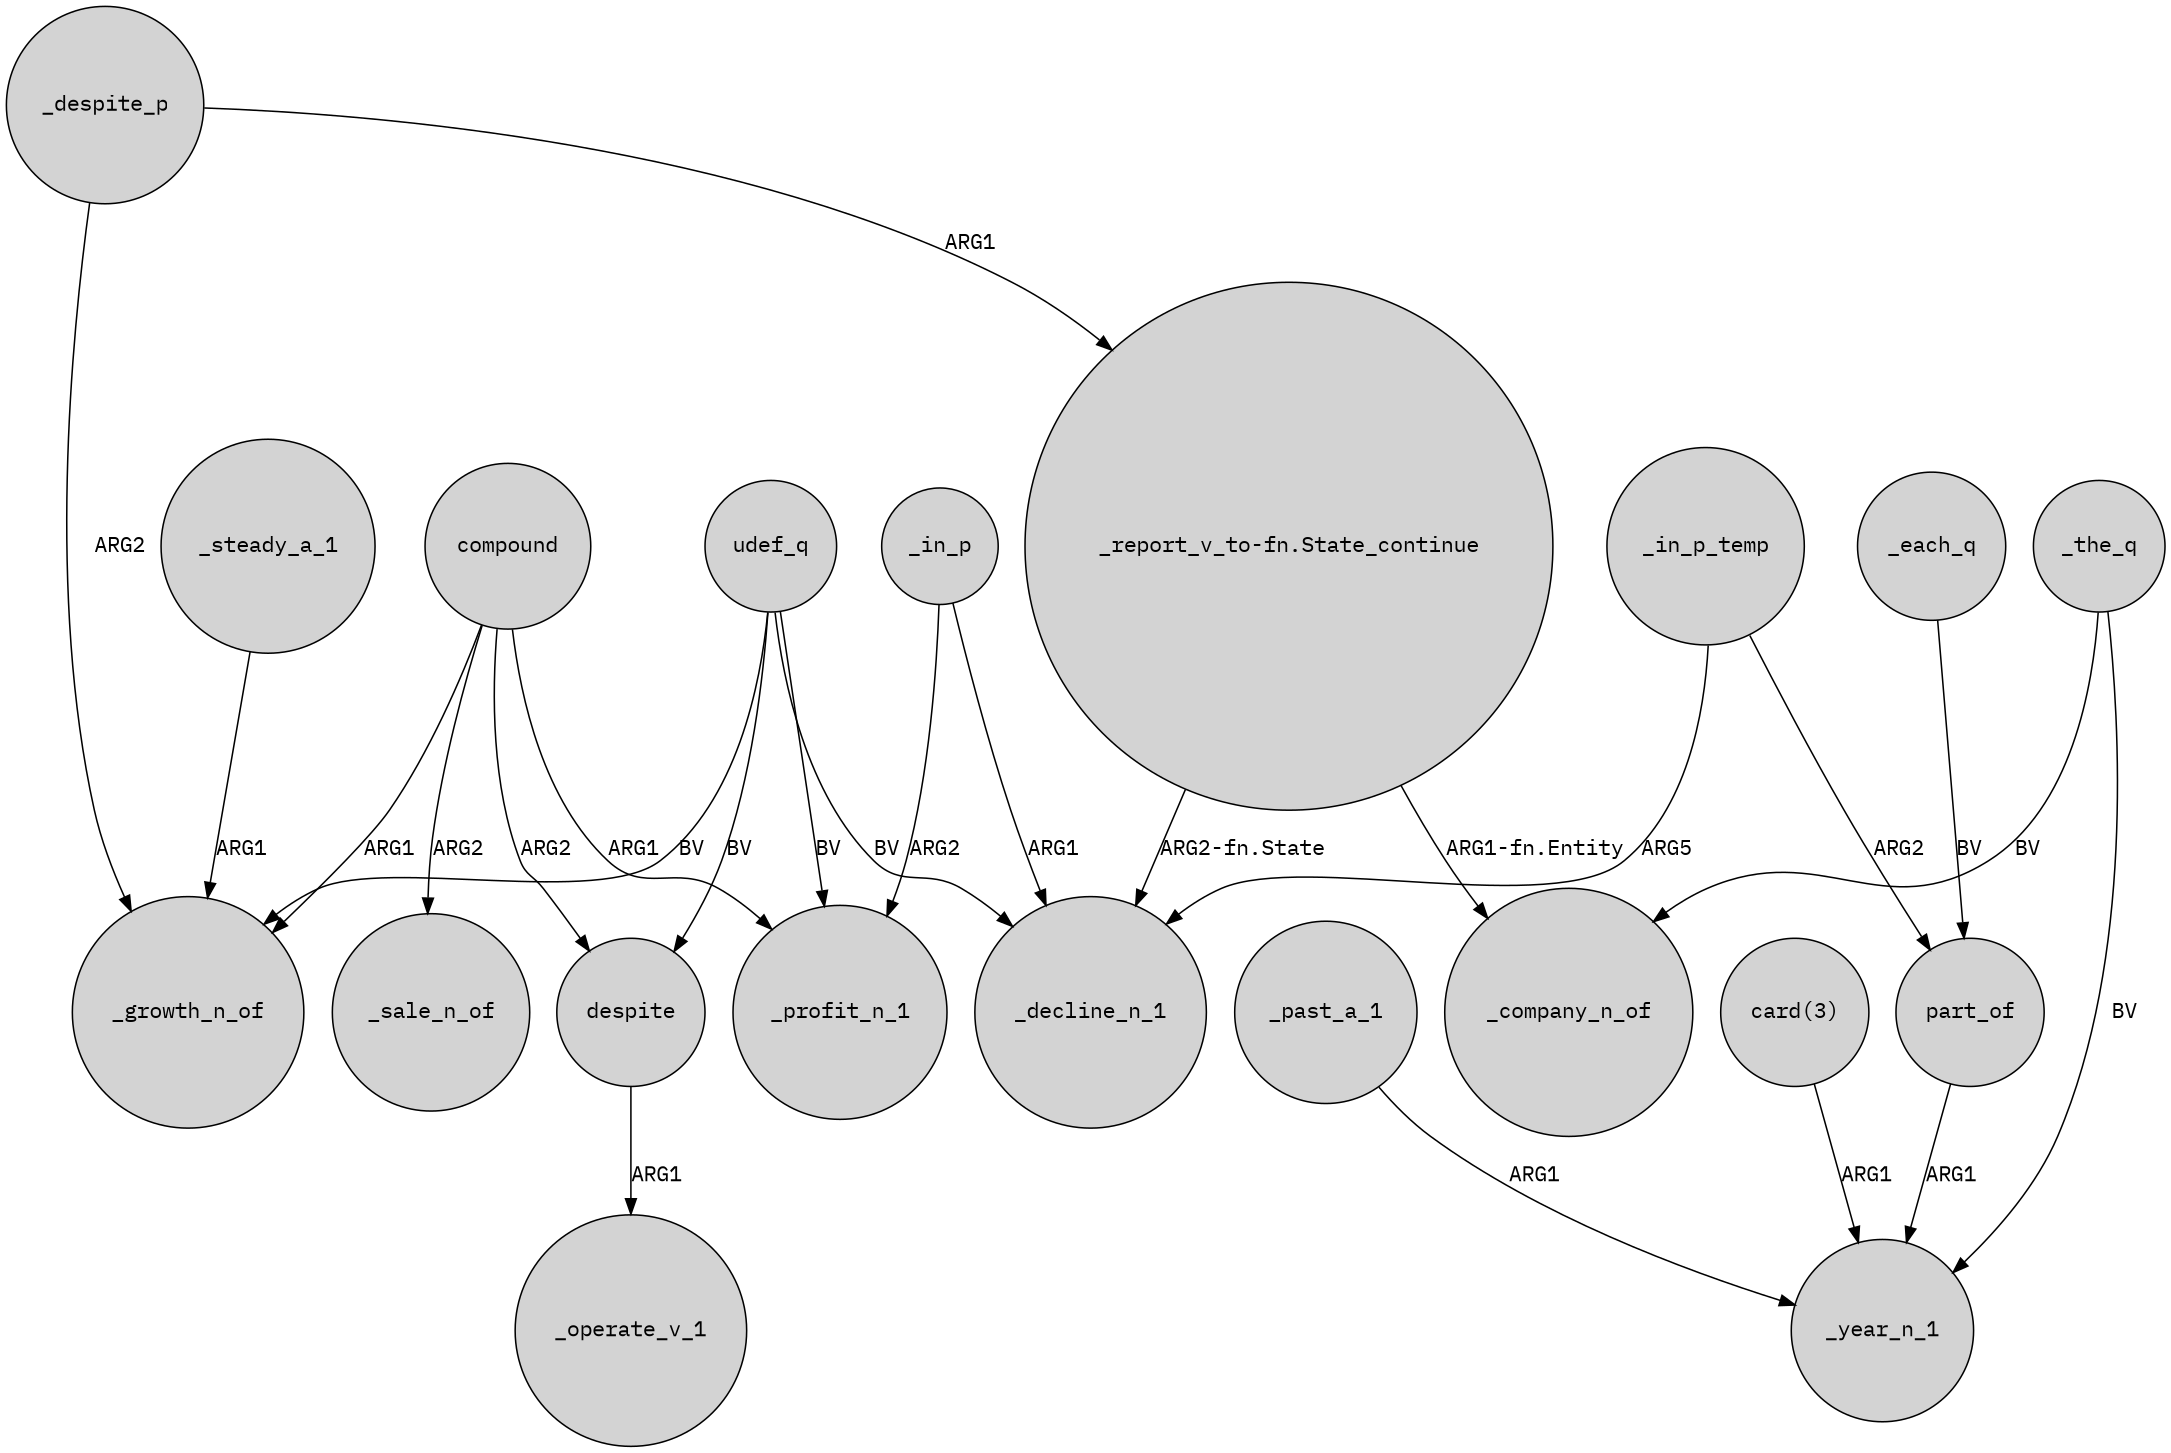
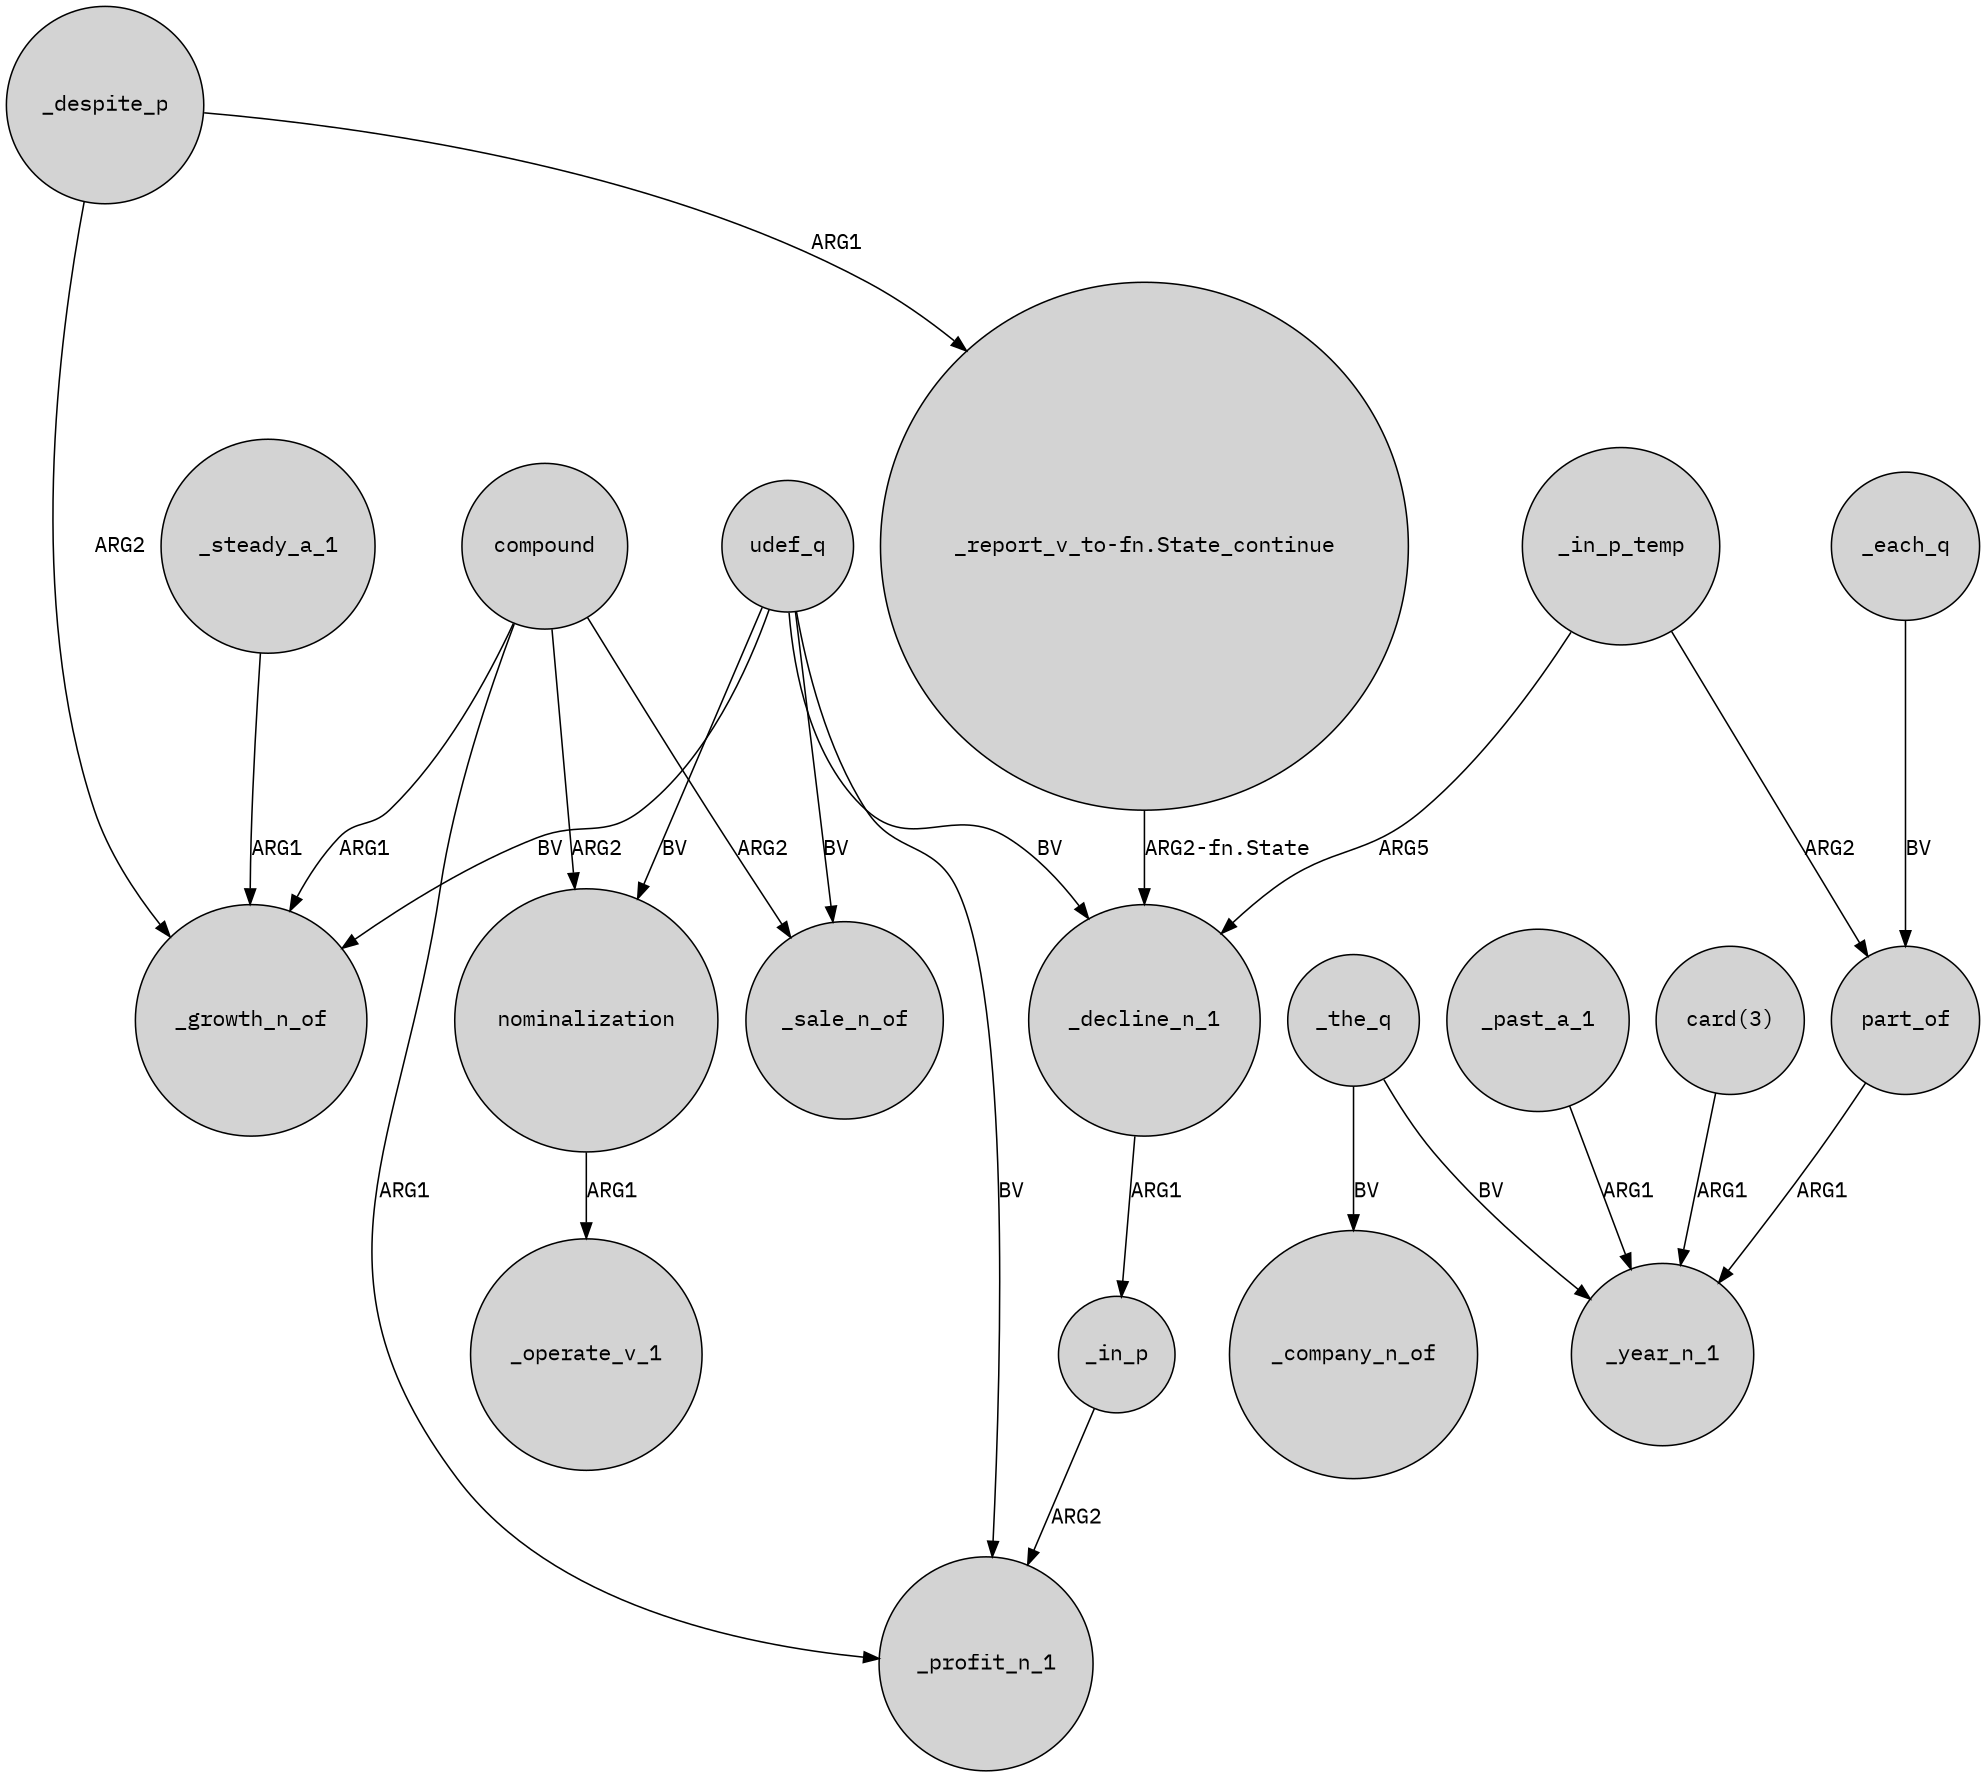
(992, 749) -> (1129, 1209)
none -> (813, 759)
(1437, 847) -> none
(631, 1012) -> (586, 1020)
